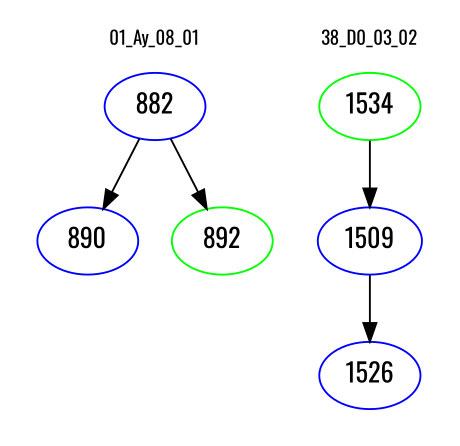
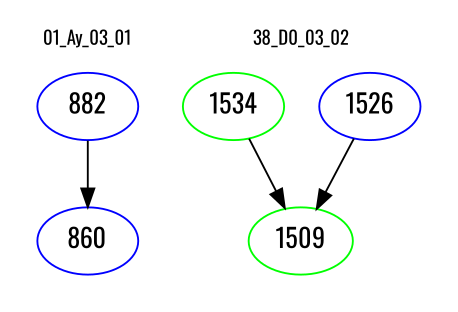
(155, 40) -> (88, 40)
(88, 241) -> (88, 241)
(222, 241) -> none
(370, 241) -> (301, 241)
(370, 299) -> (340, 165)
